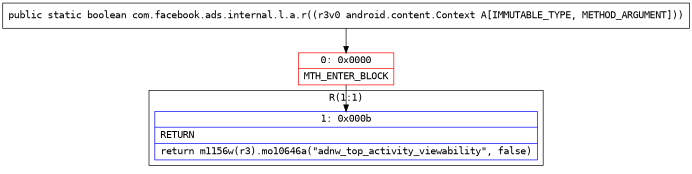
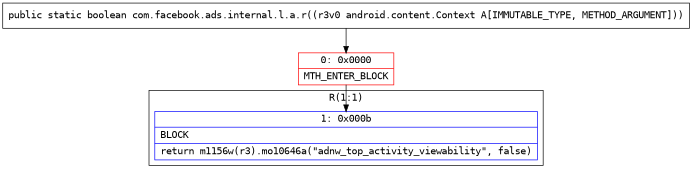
(177, 135) -> (175, 135)
